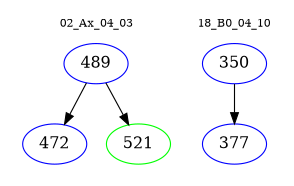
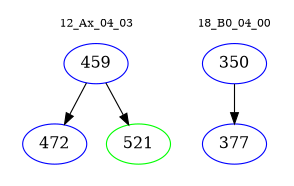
(97, 24) -> (97, 24)
(234, 24) -> (234, 24)
(96, 64) -> (96, 64)
